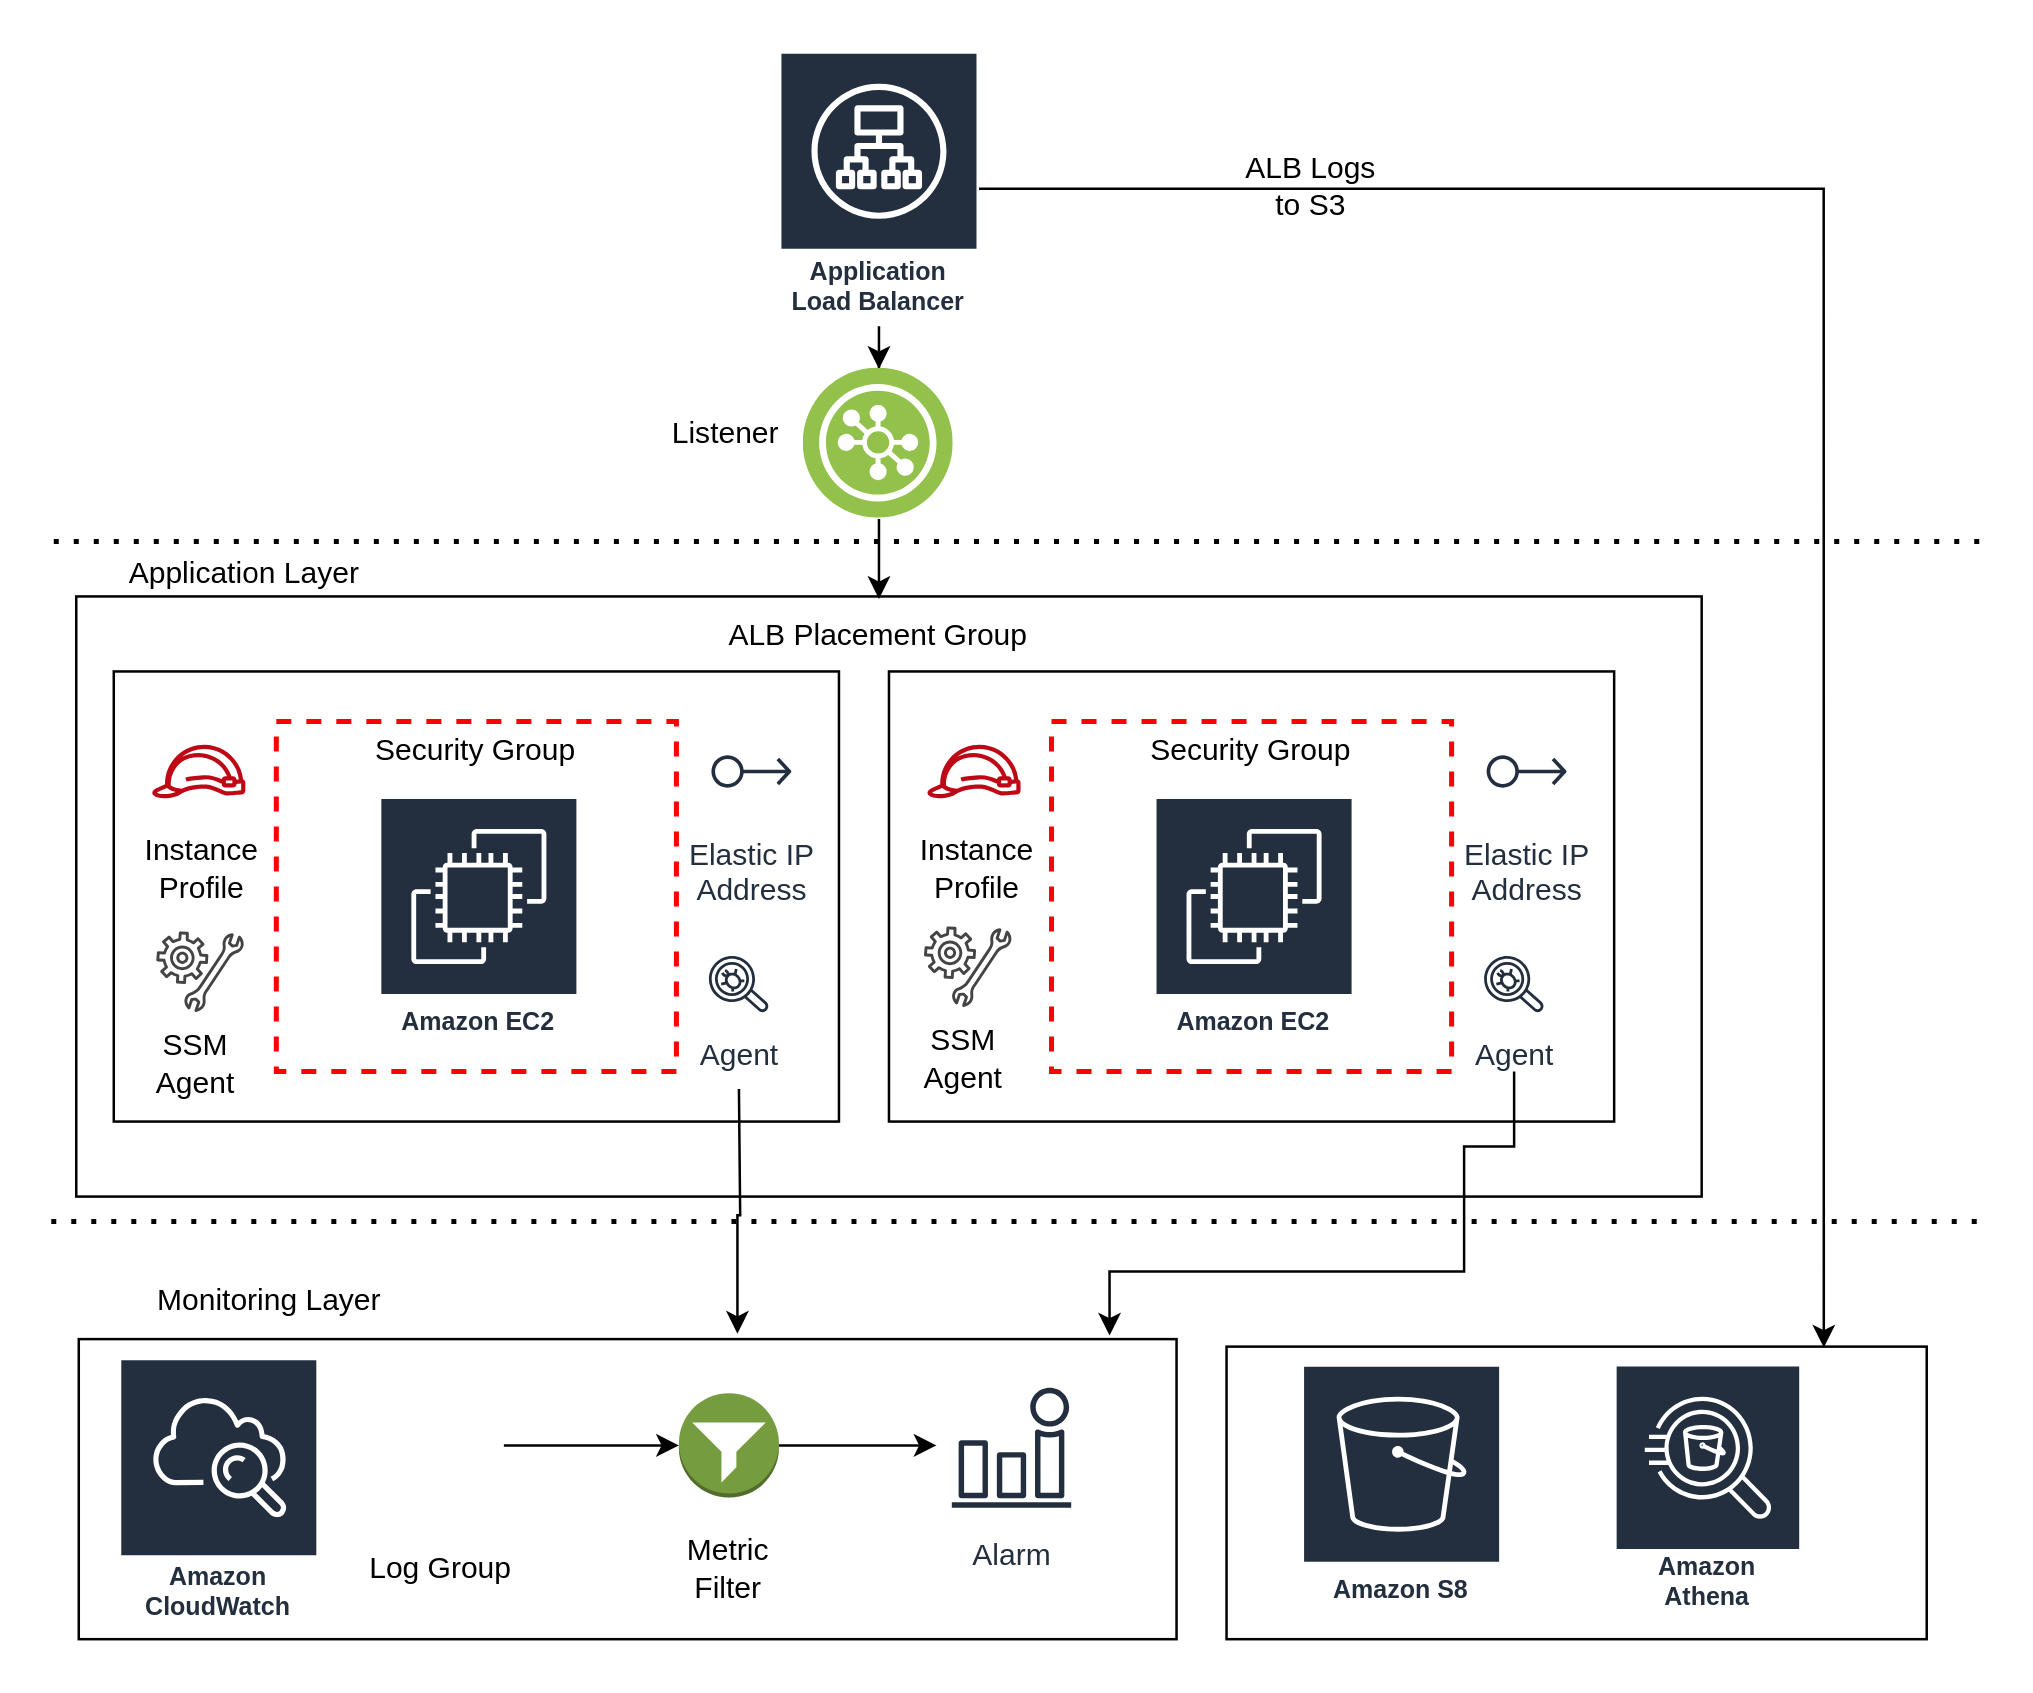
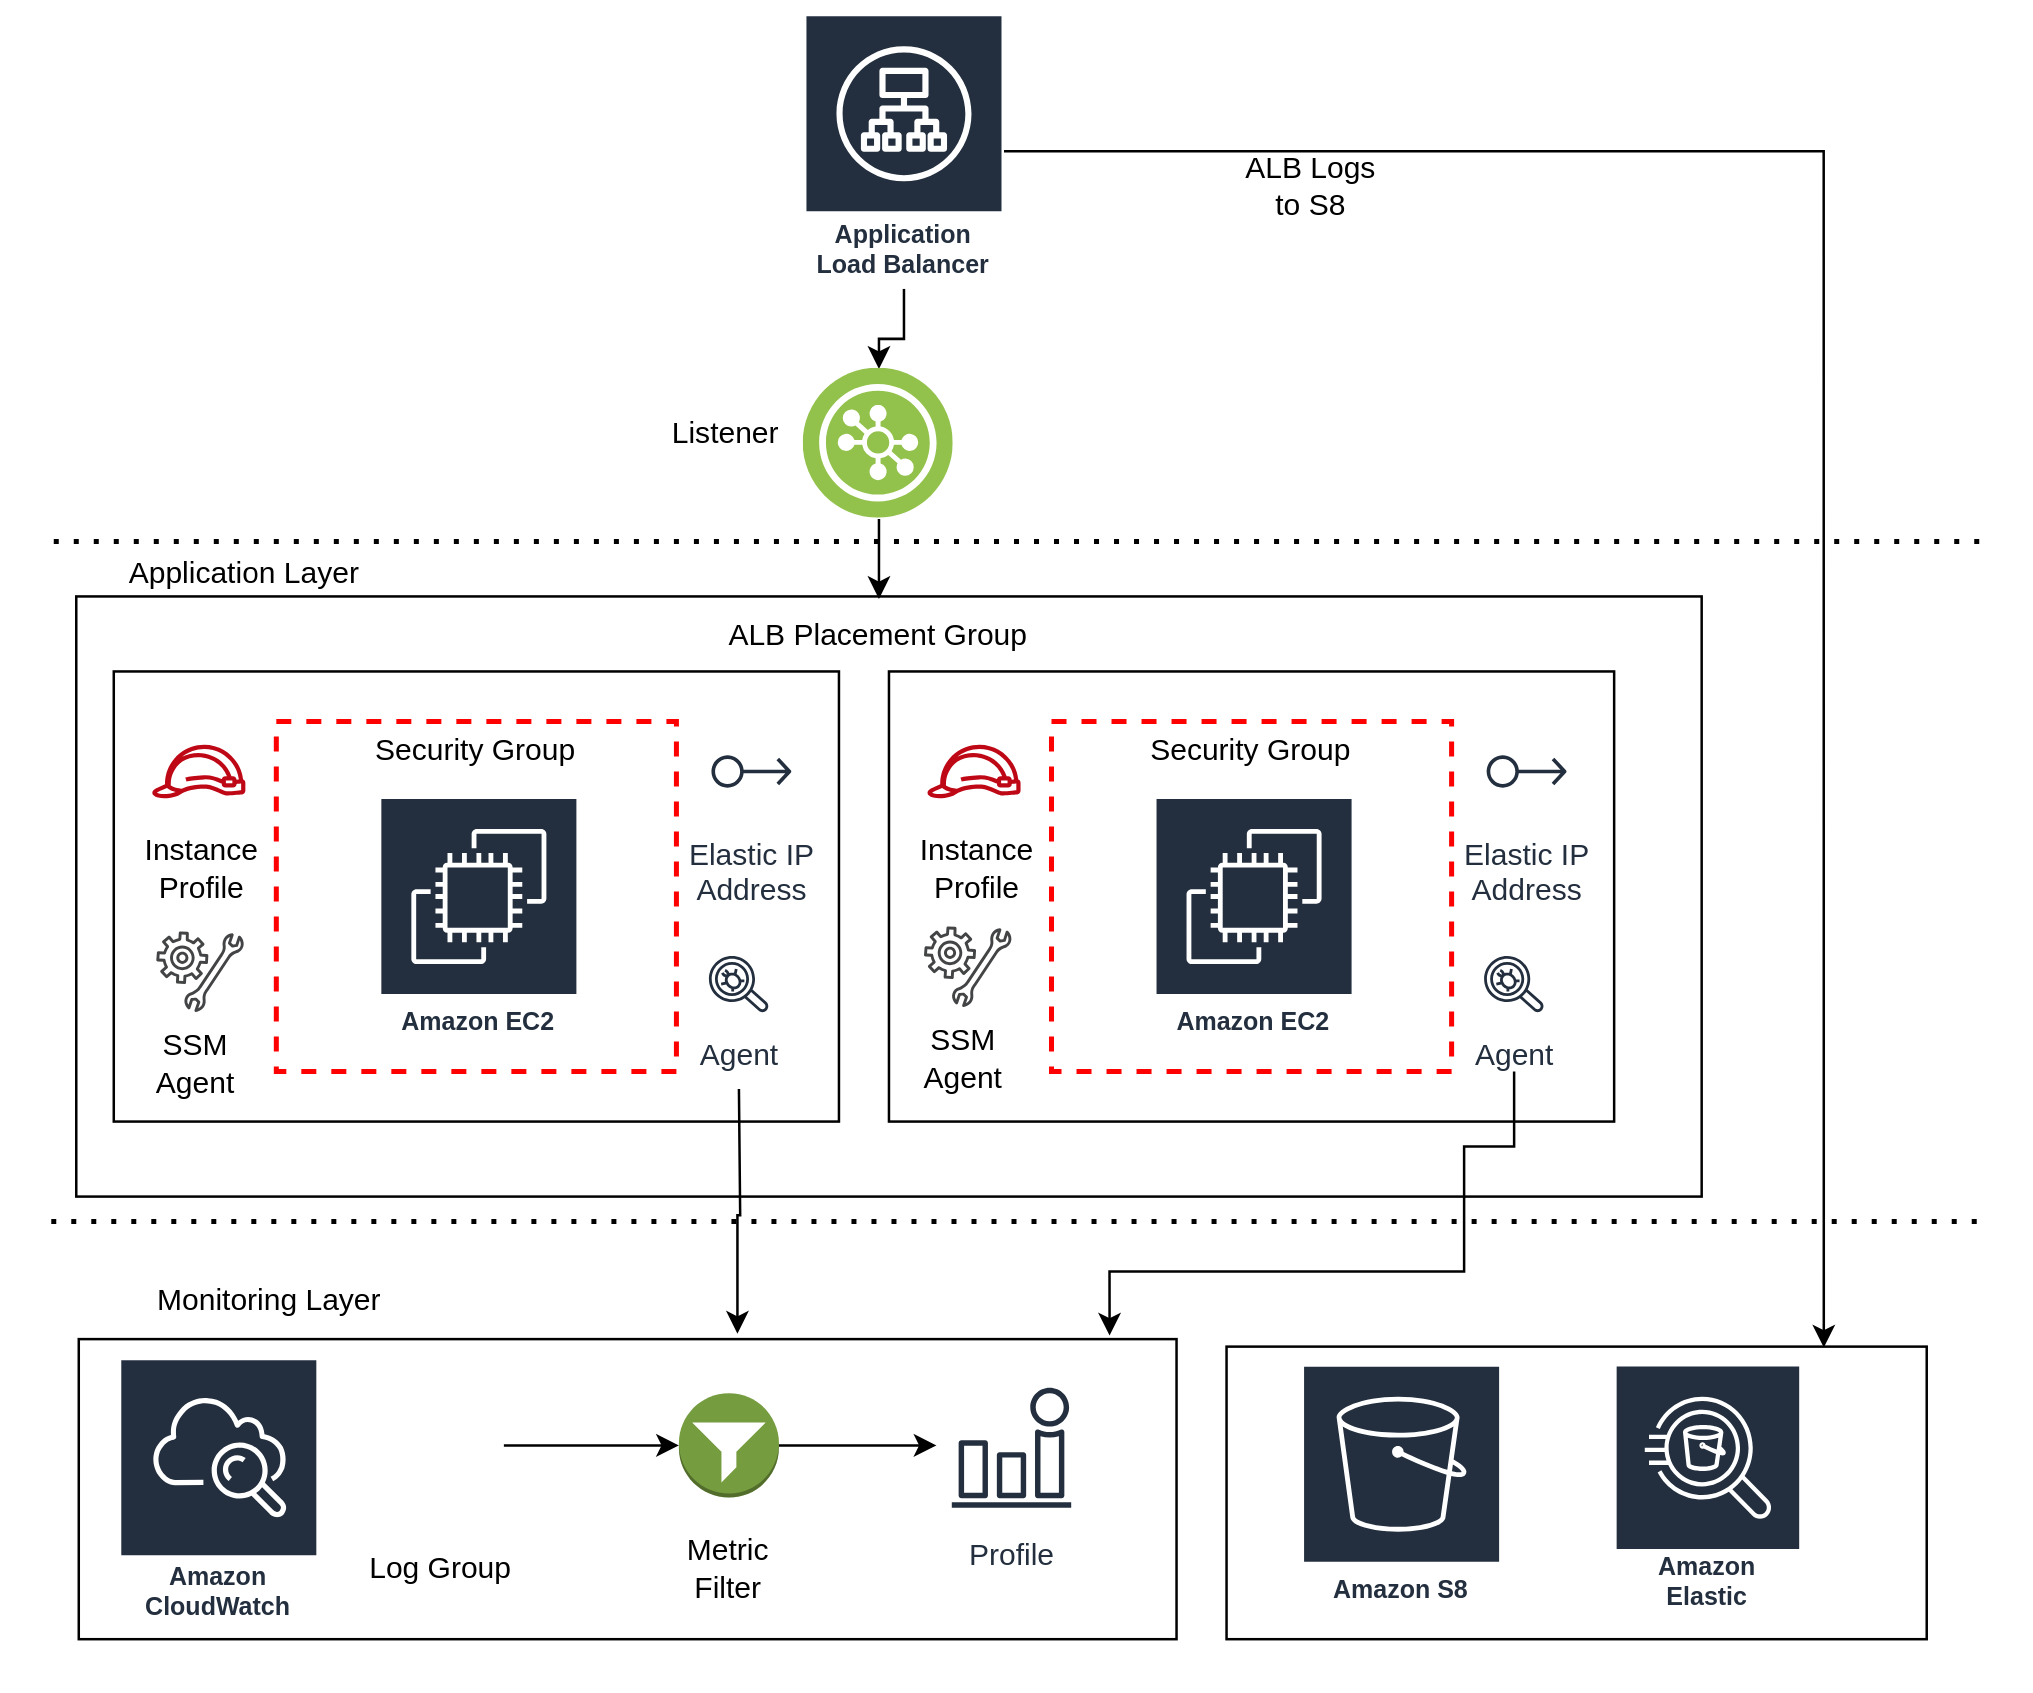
(1311, 186) -> (1311, 186)
(879, 189) -> (904, 151)
(1013, 1557) -> (1013, 1557)
(1708, 1596) -> (1708, 1596)
